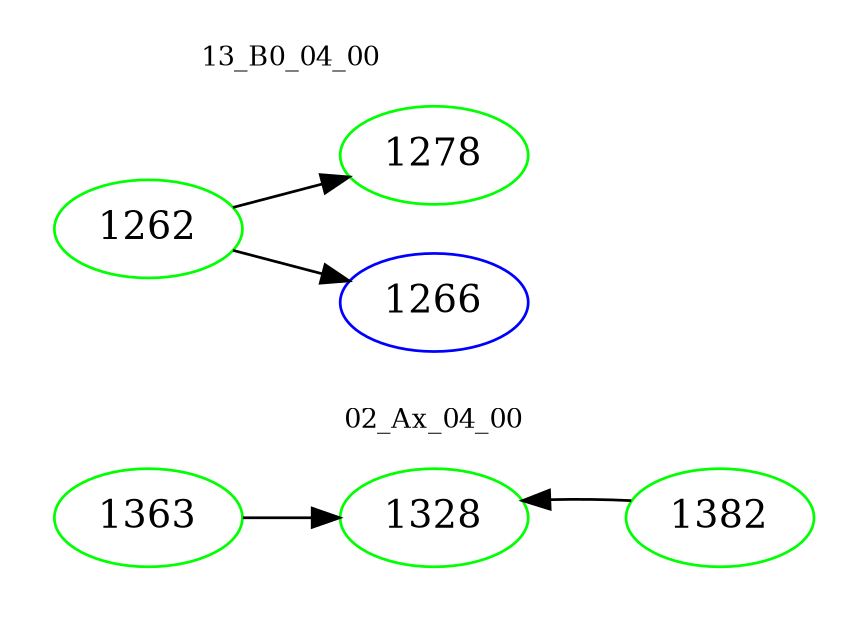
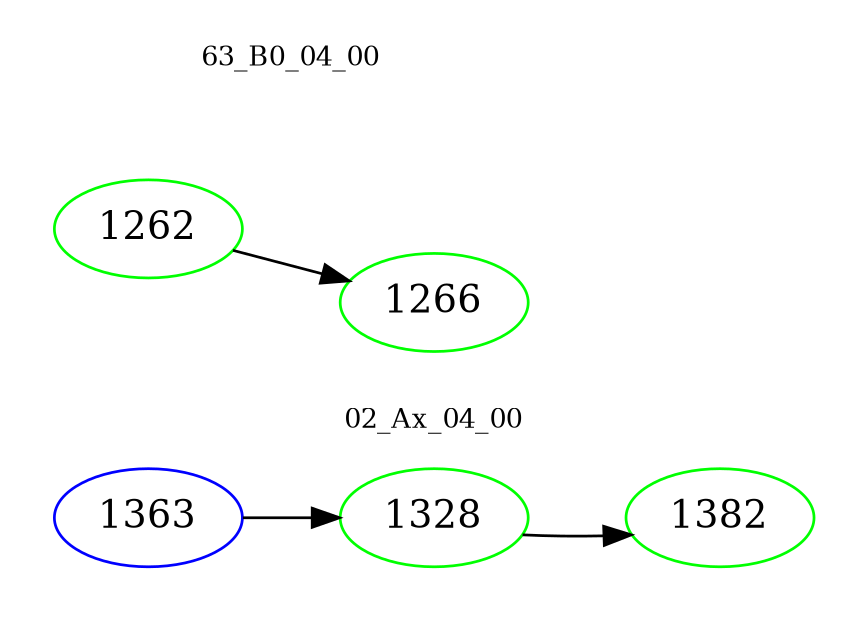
(291, 59) -> (291, 59)
(434, 155) -> none
(434, 302) -> (434, 302)
(591, 499) -> (563, 536)
(148, 518) -> (148, 518)
